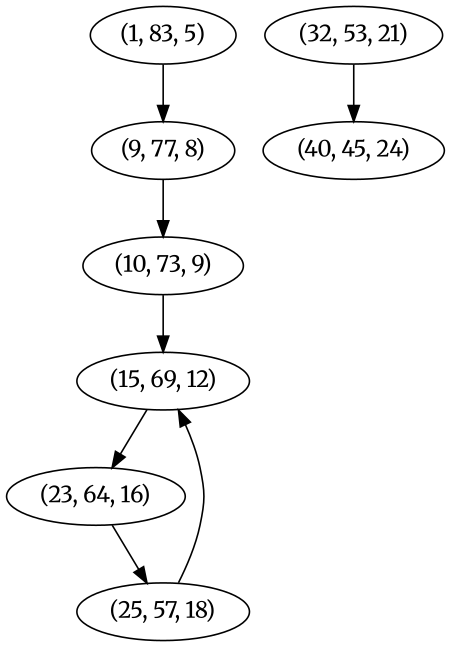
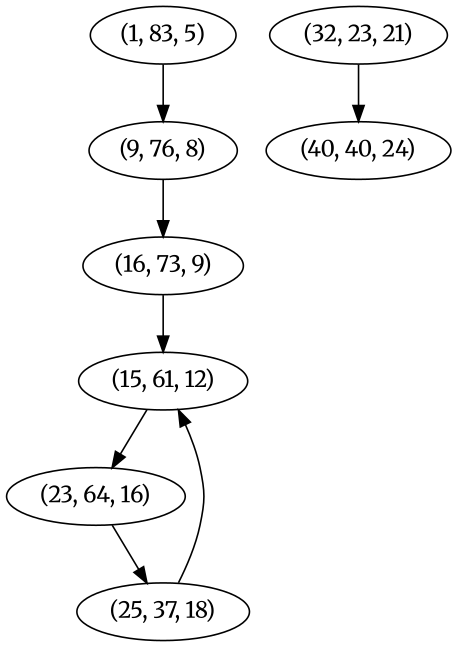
(354, 35) -> (359, 35)
(163, 151) -> (163, 151)
(354, 151) -> (359, 151)
(163, 266) -> (163, 266)
(163, 381) -> (163, 381)
(163, 612) -> (163, 612)
